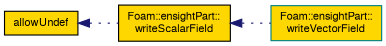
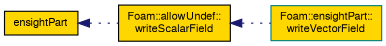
(41, 23) -> (41, 23)
(174, 23) -> (174, 23)
